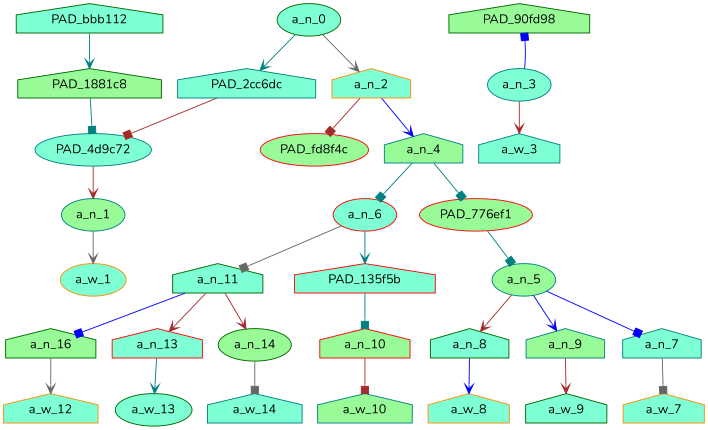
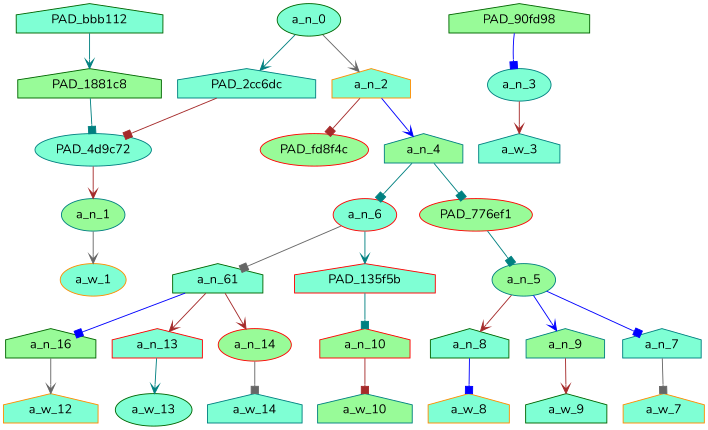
(525, 56) -> (513, 46)
(218, 280) -> (218, 280)
(255, 345) -> (255, 345)
(469, 371) -> (469, 371)
